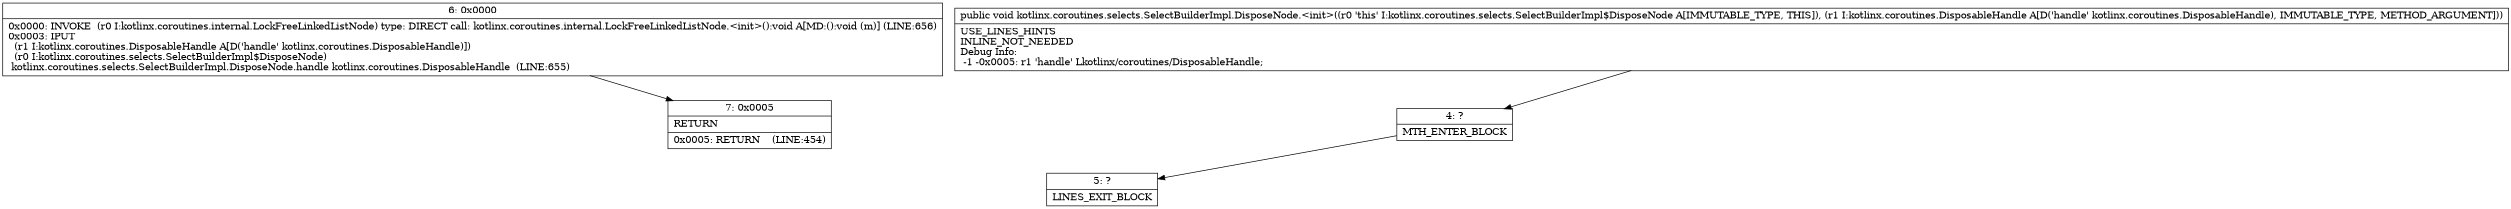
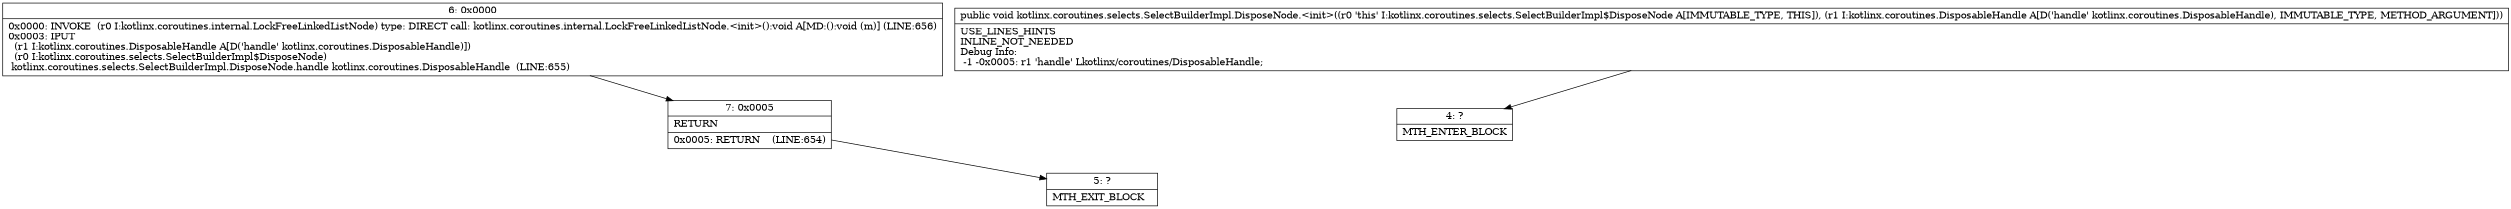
(750, 140) -> (750, 140)
(1281, 157) -> (936, 159)
(1102, 197) -> (1098, 197)
